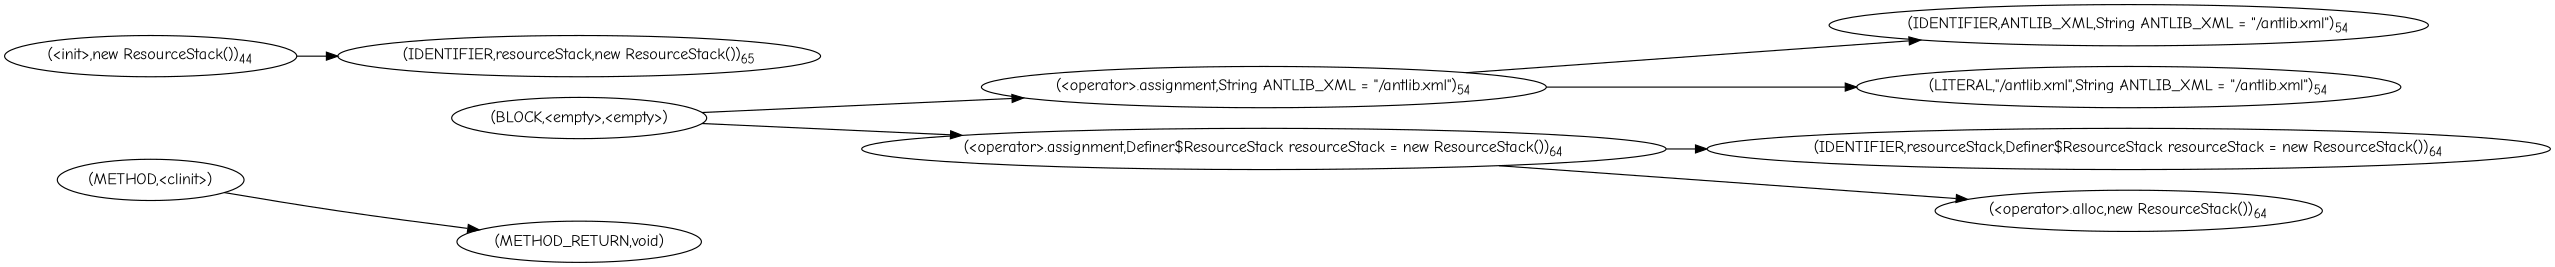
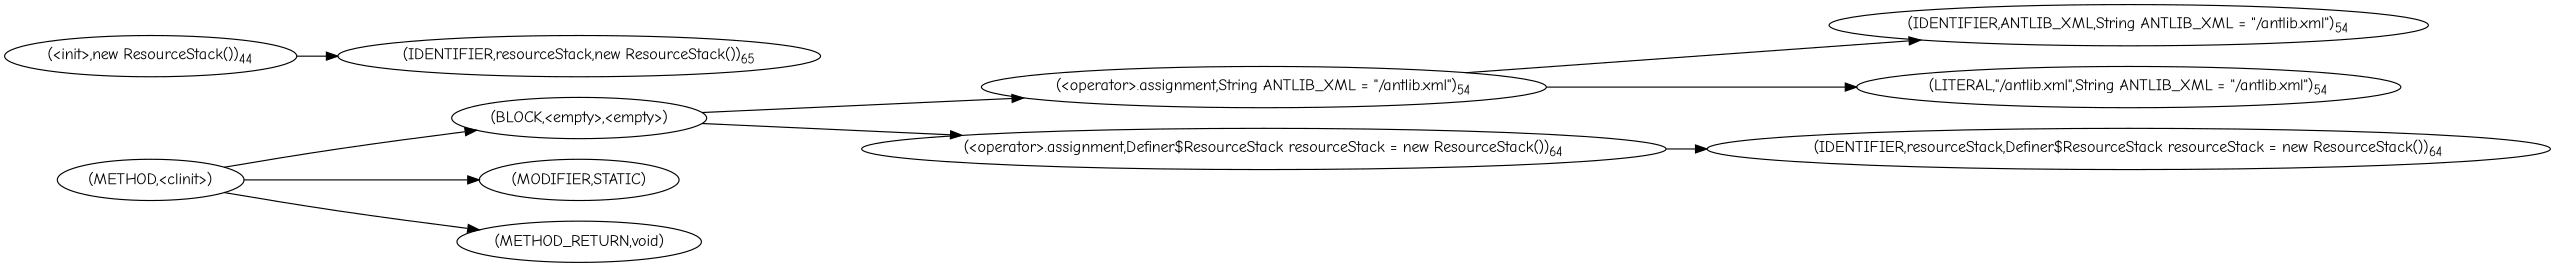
none -> (344, 148)
none -> (579, 180)
(2129, 211) -> none
